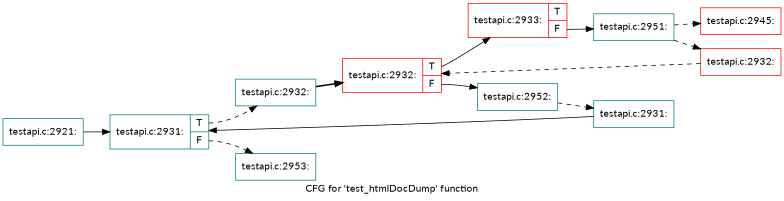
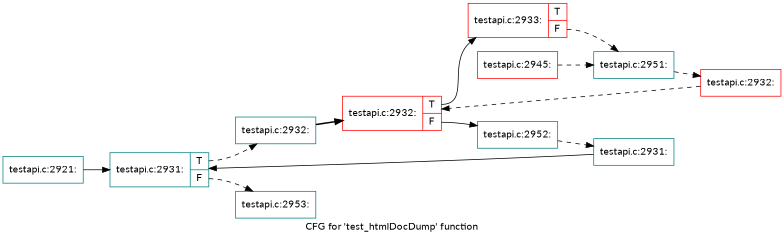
(684, 24) -> (572, 65)
(577, 29) -> (591, 35)
